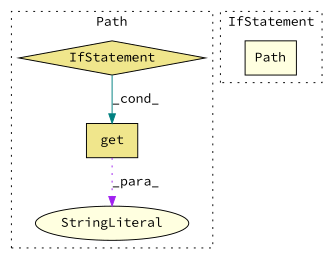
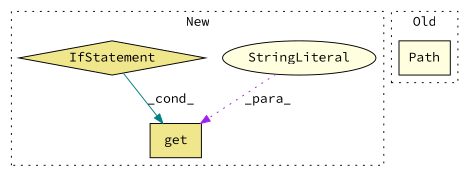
(112, 22) -> (198, 22)
(271, 22) -> (425, 22)
(112, 177) -> (242, 96)
